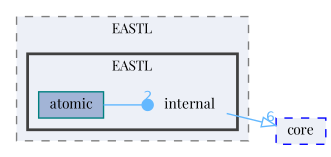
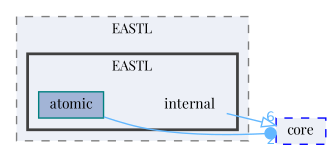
(123, 105) -> (183, 133)
